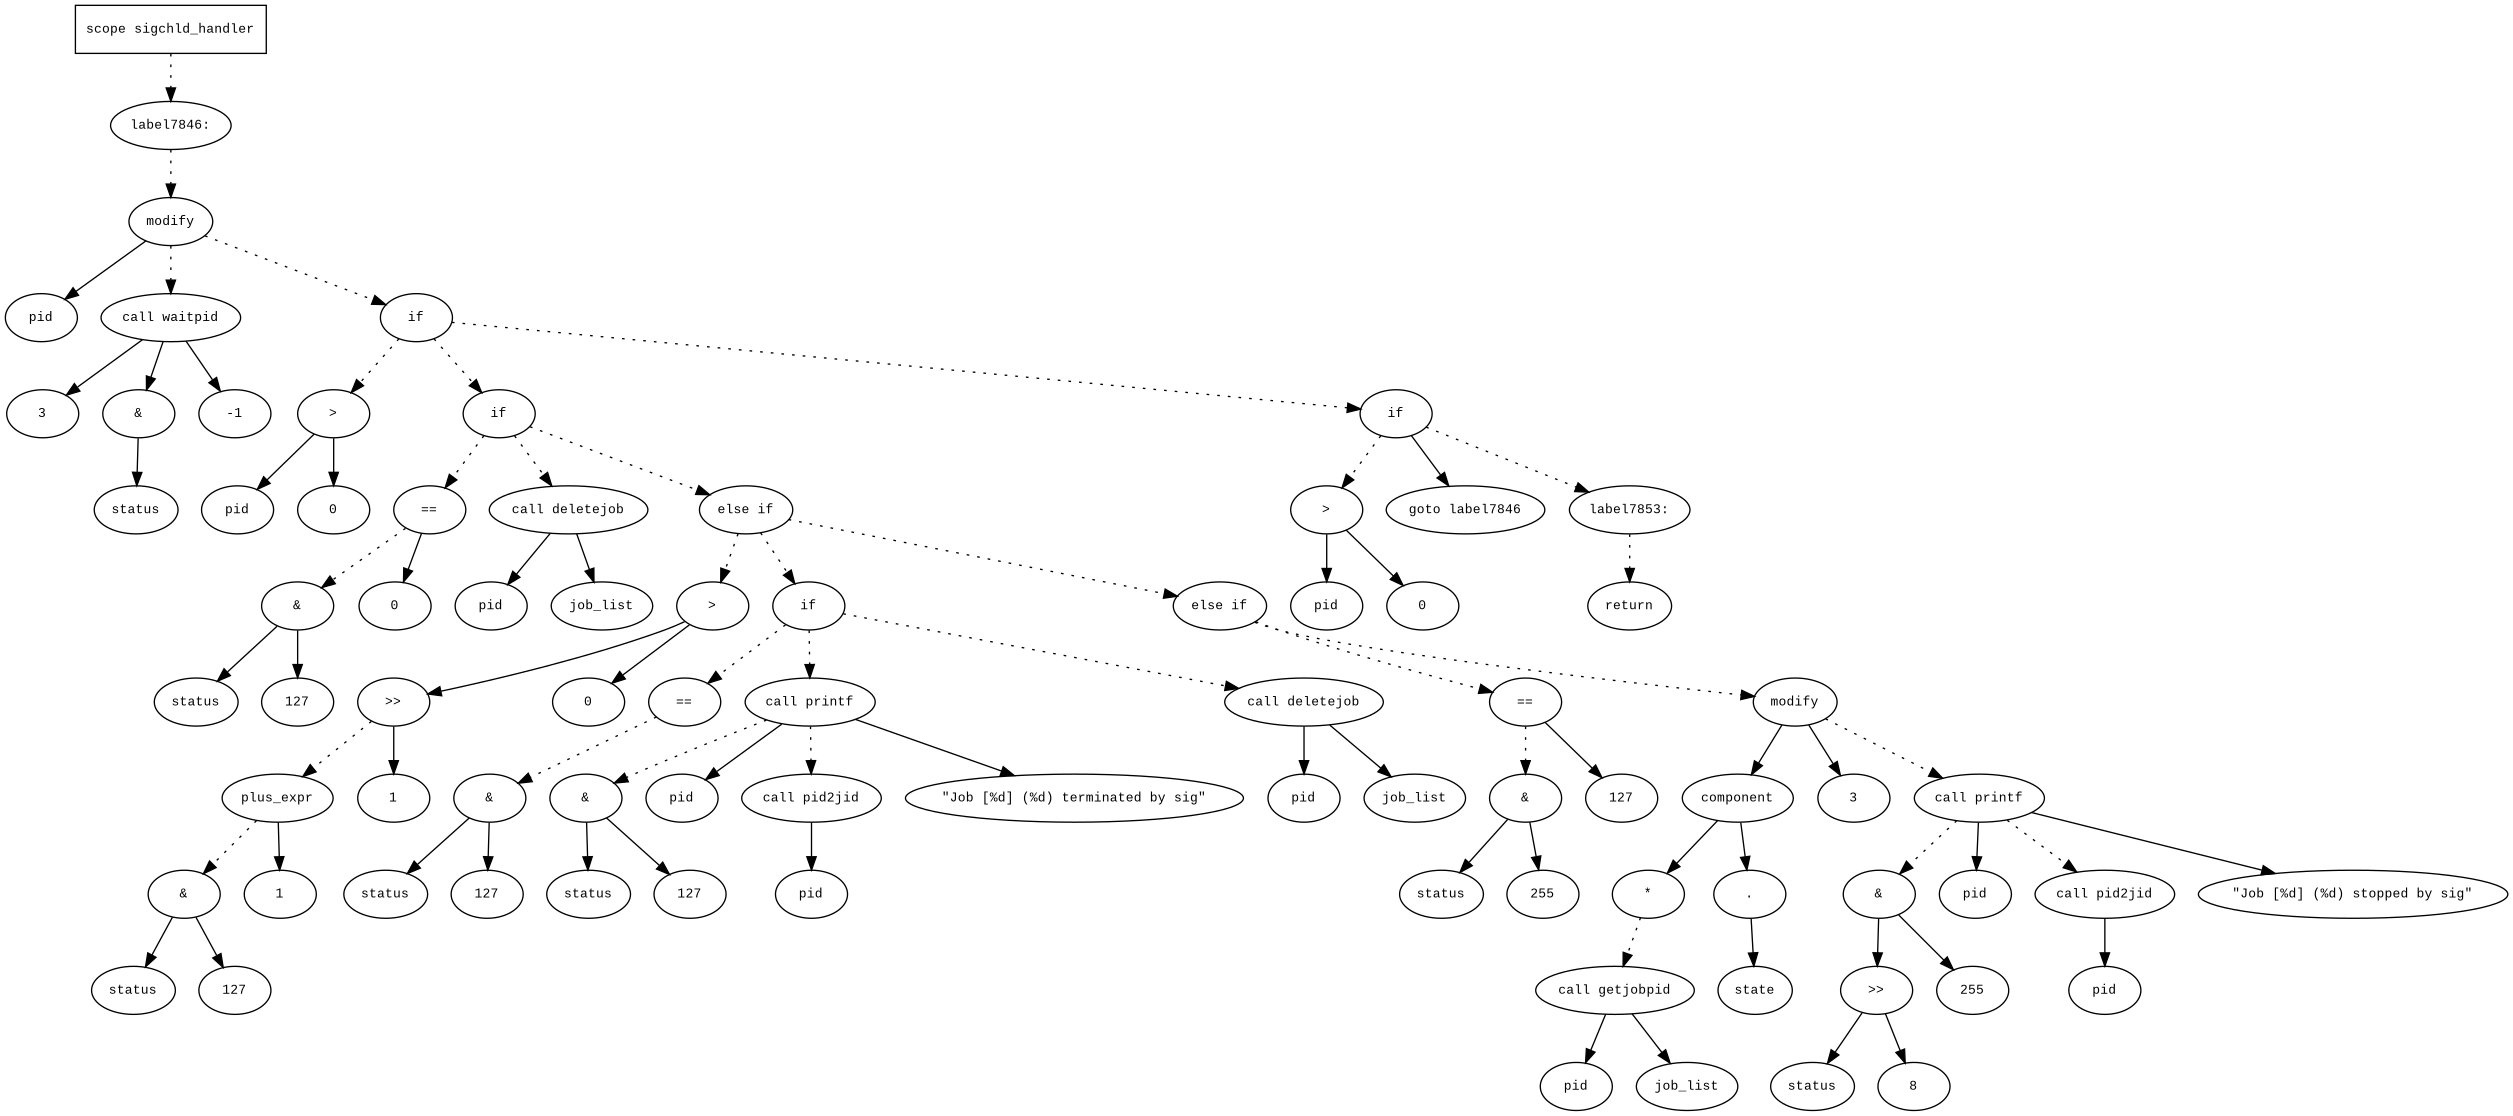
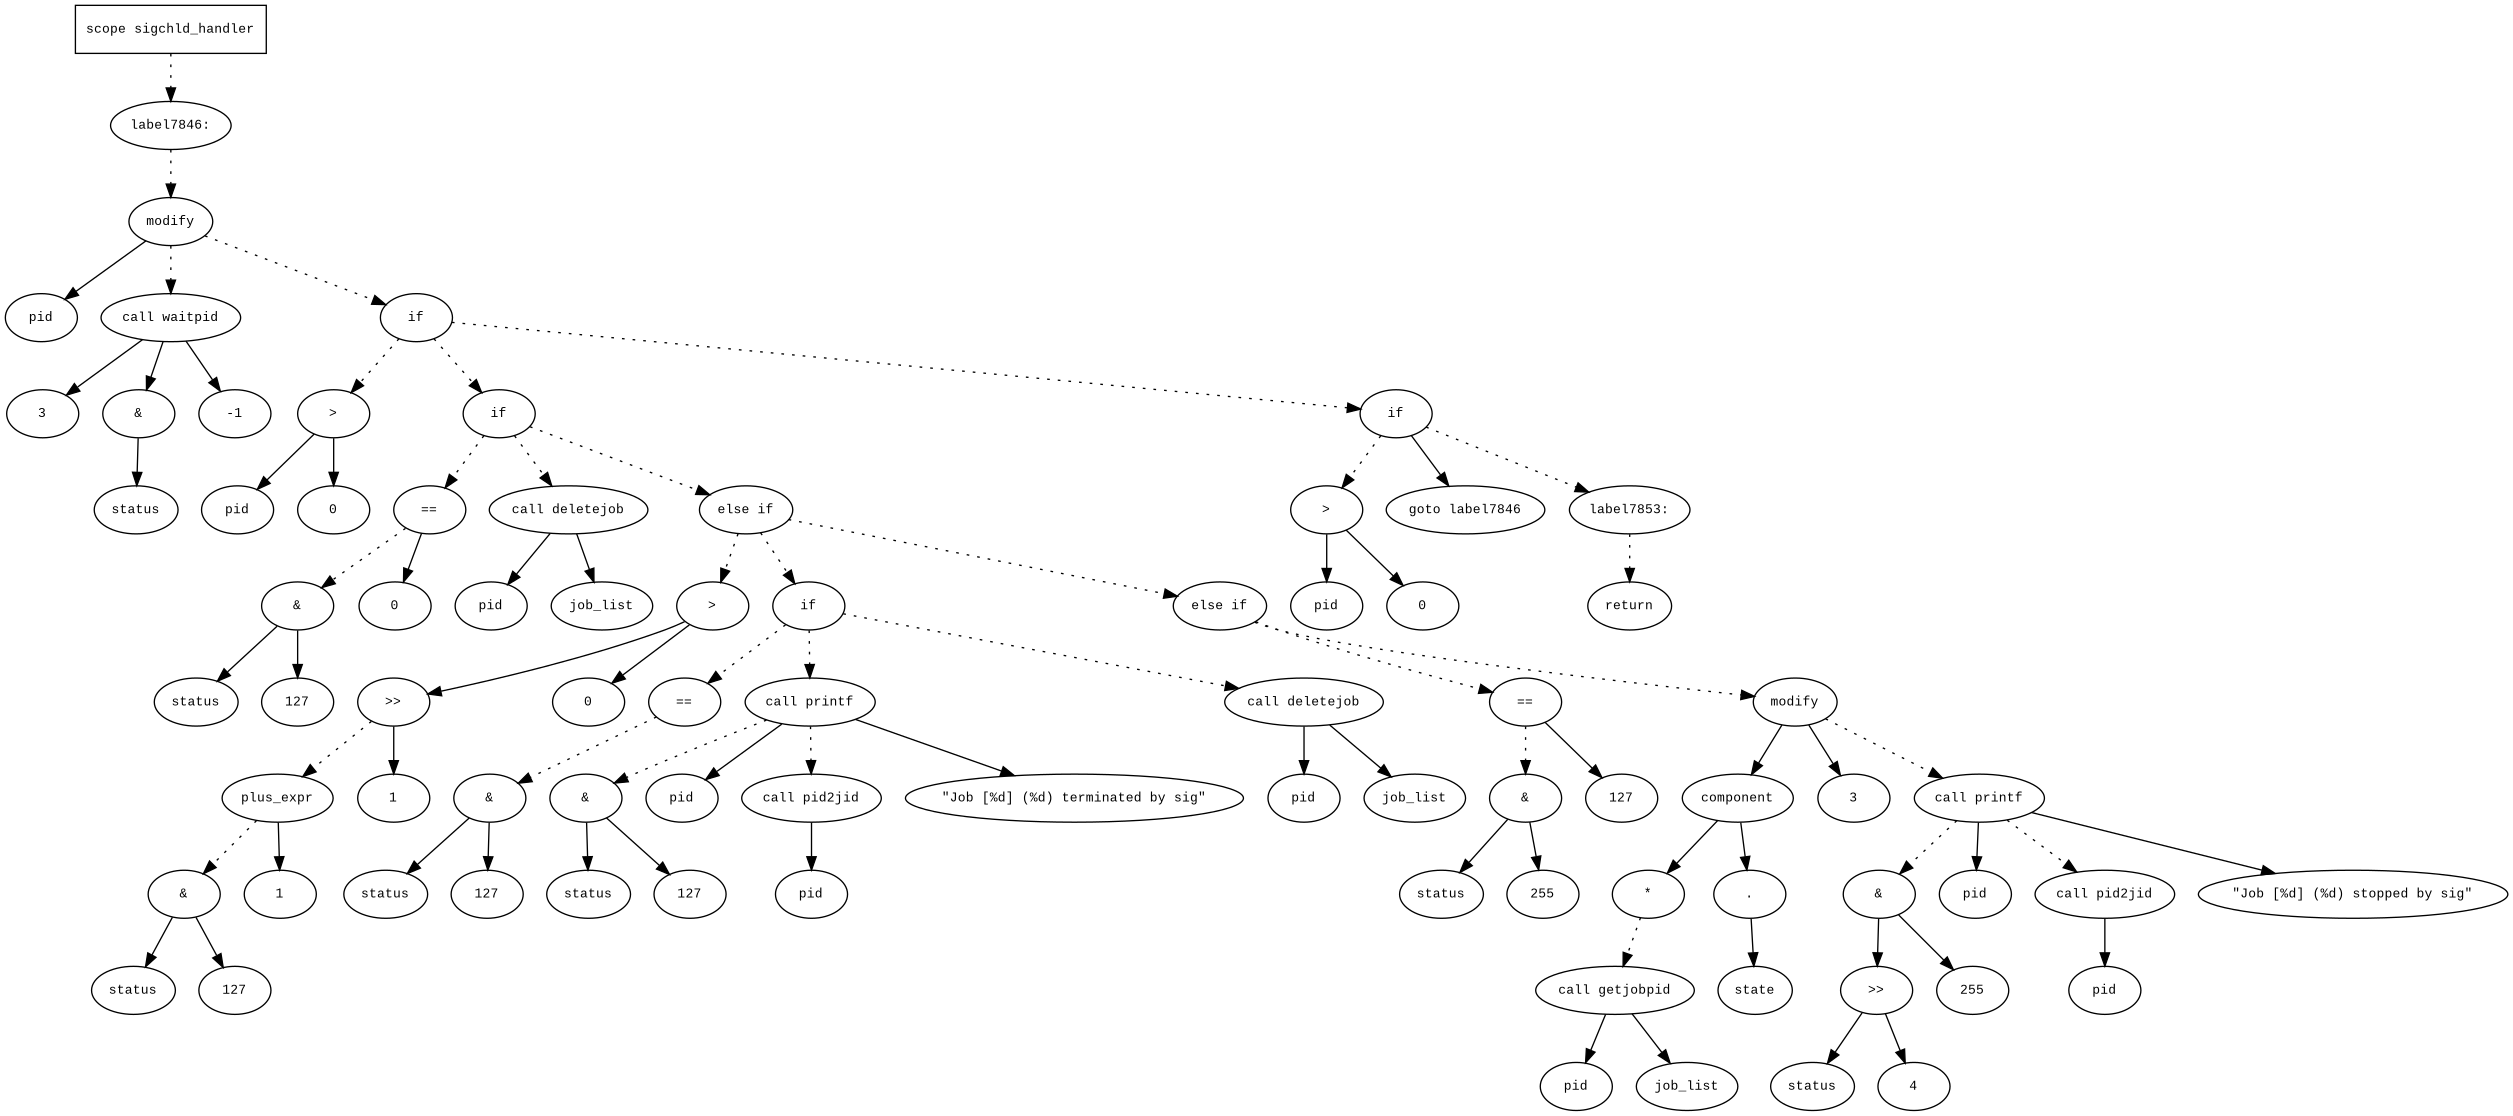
(1914, 1086) -> (1914, 1086)
